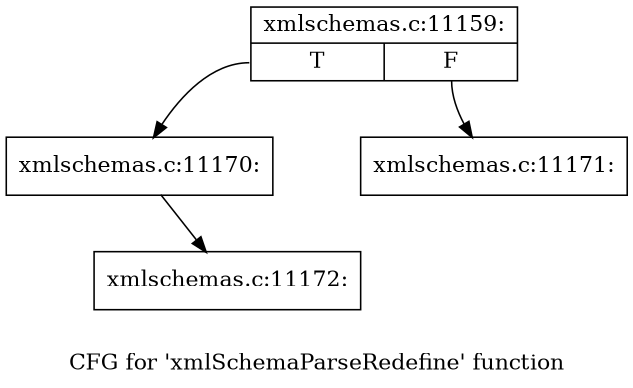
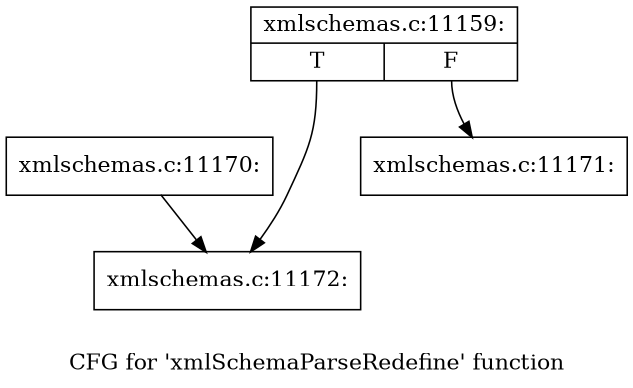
(199, 83) -> (301, 164)
